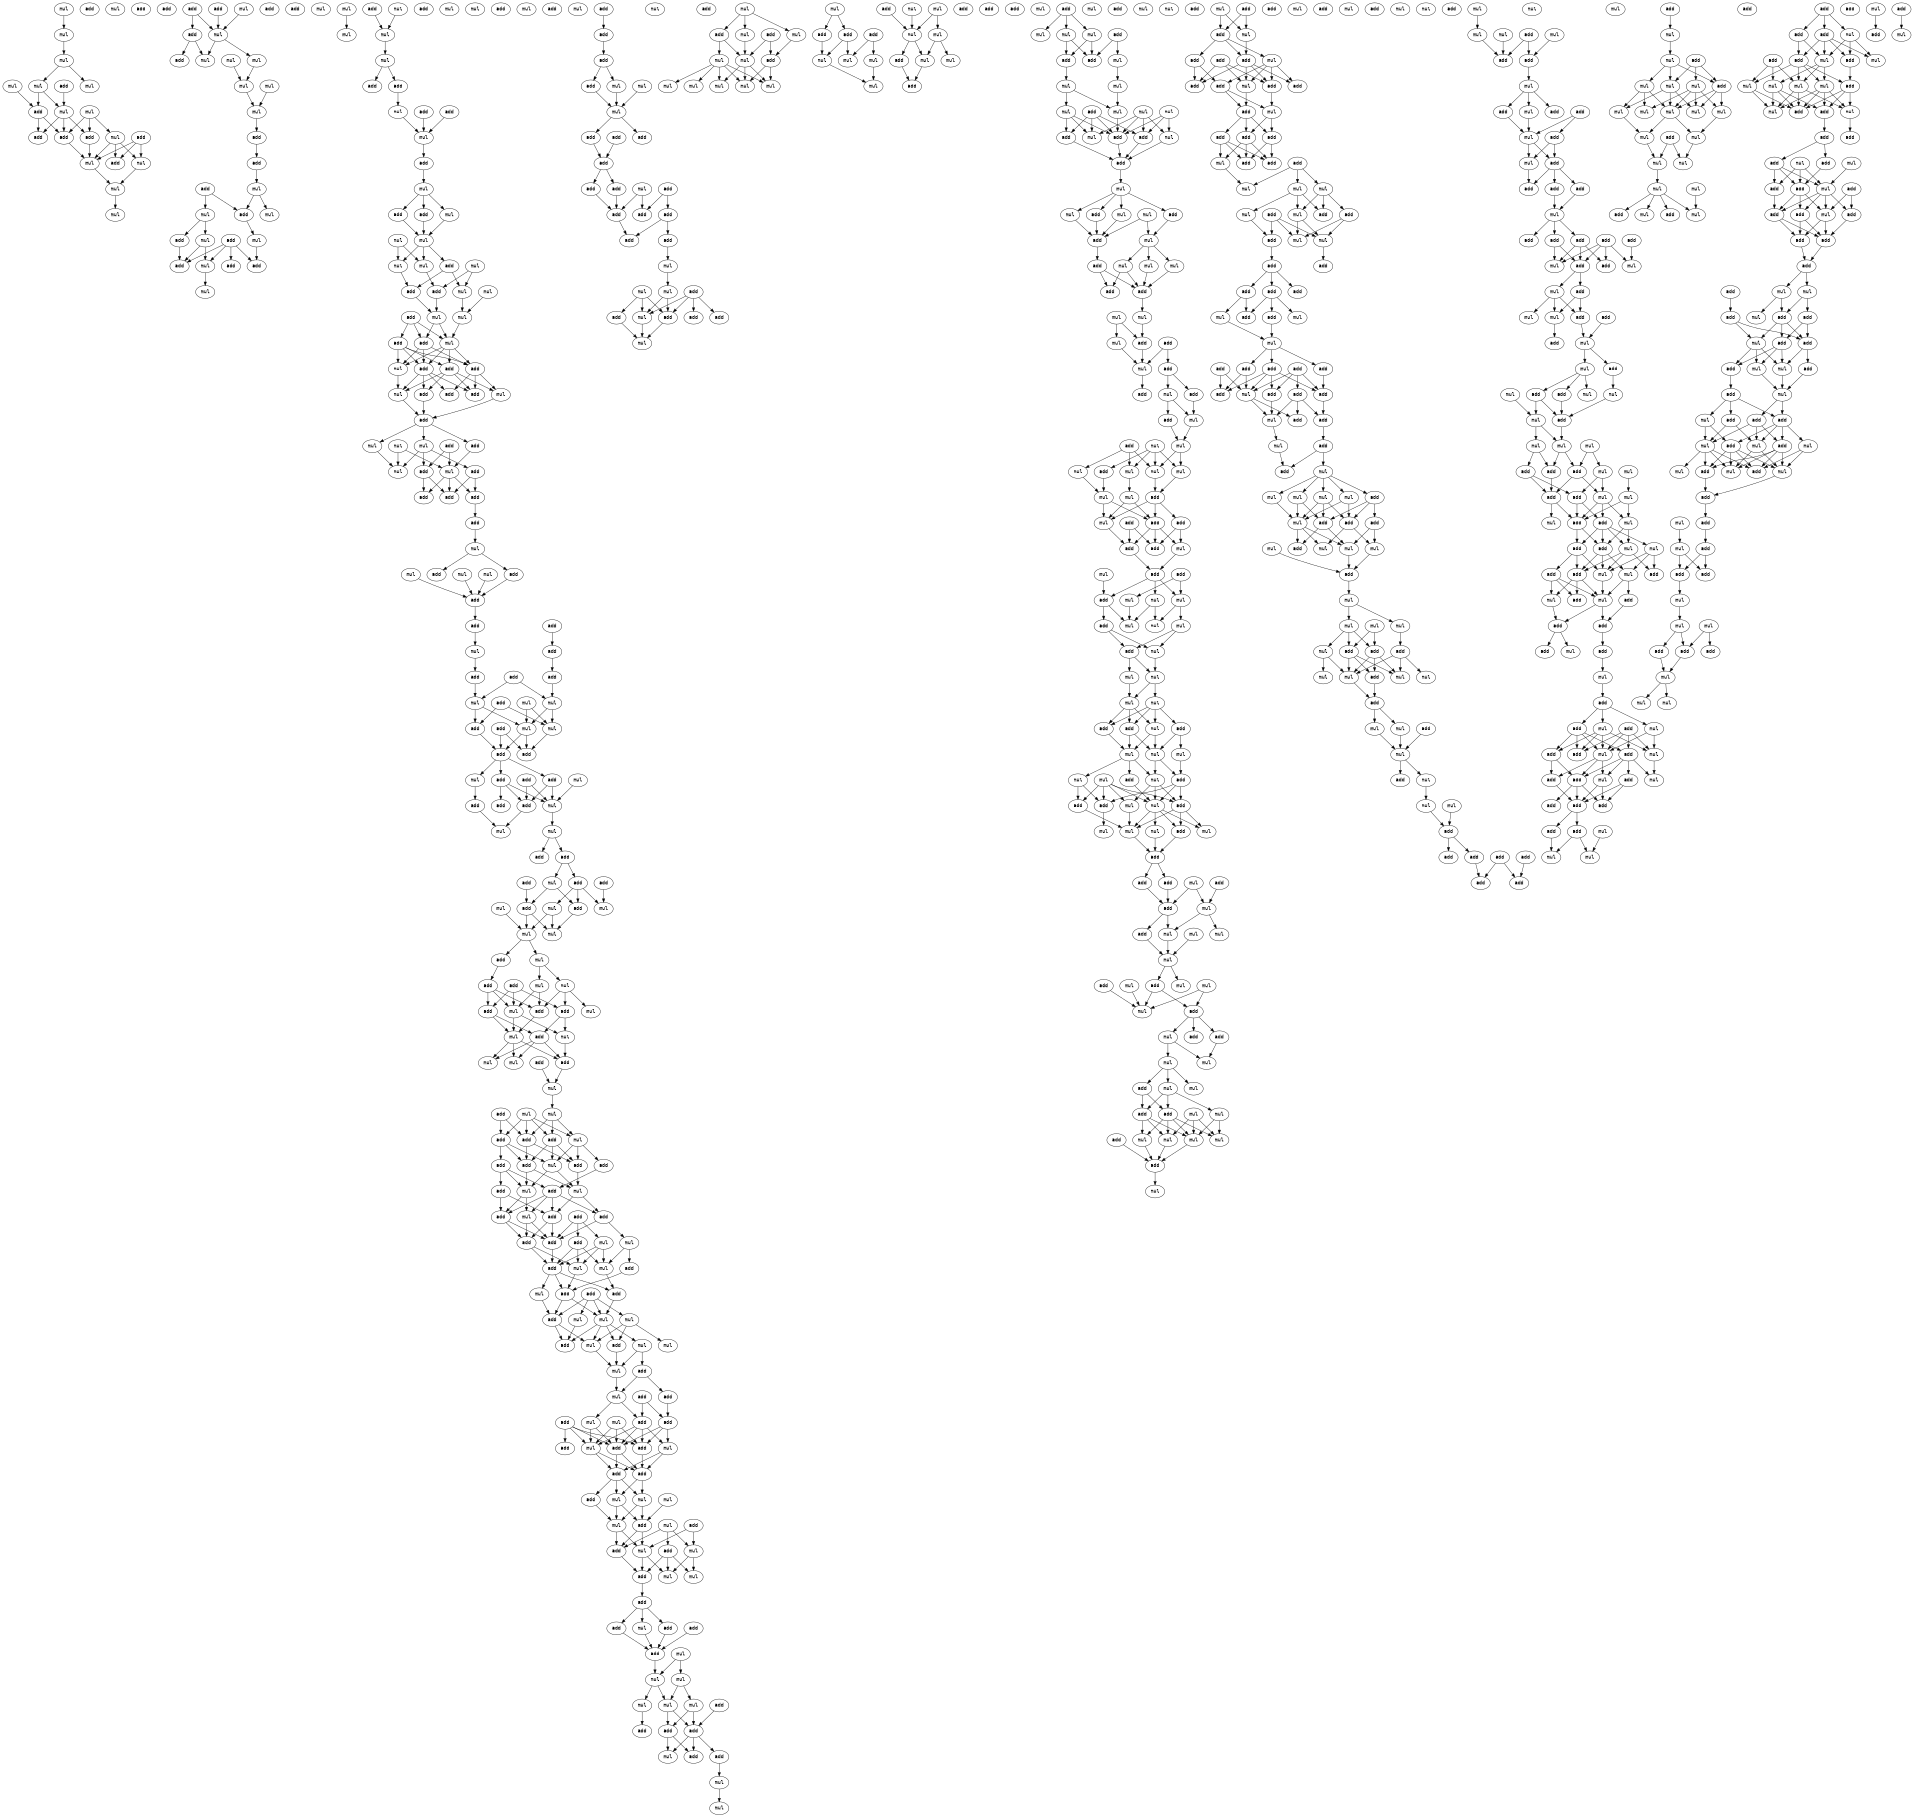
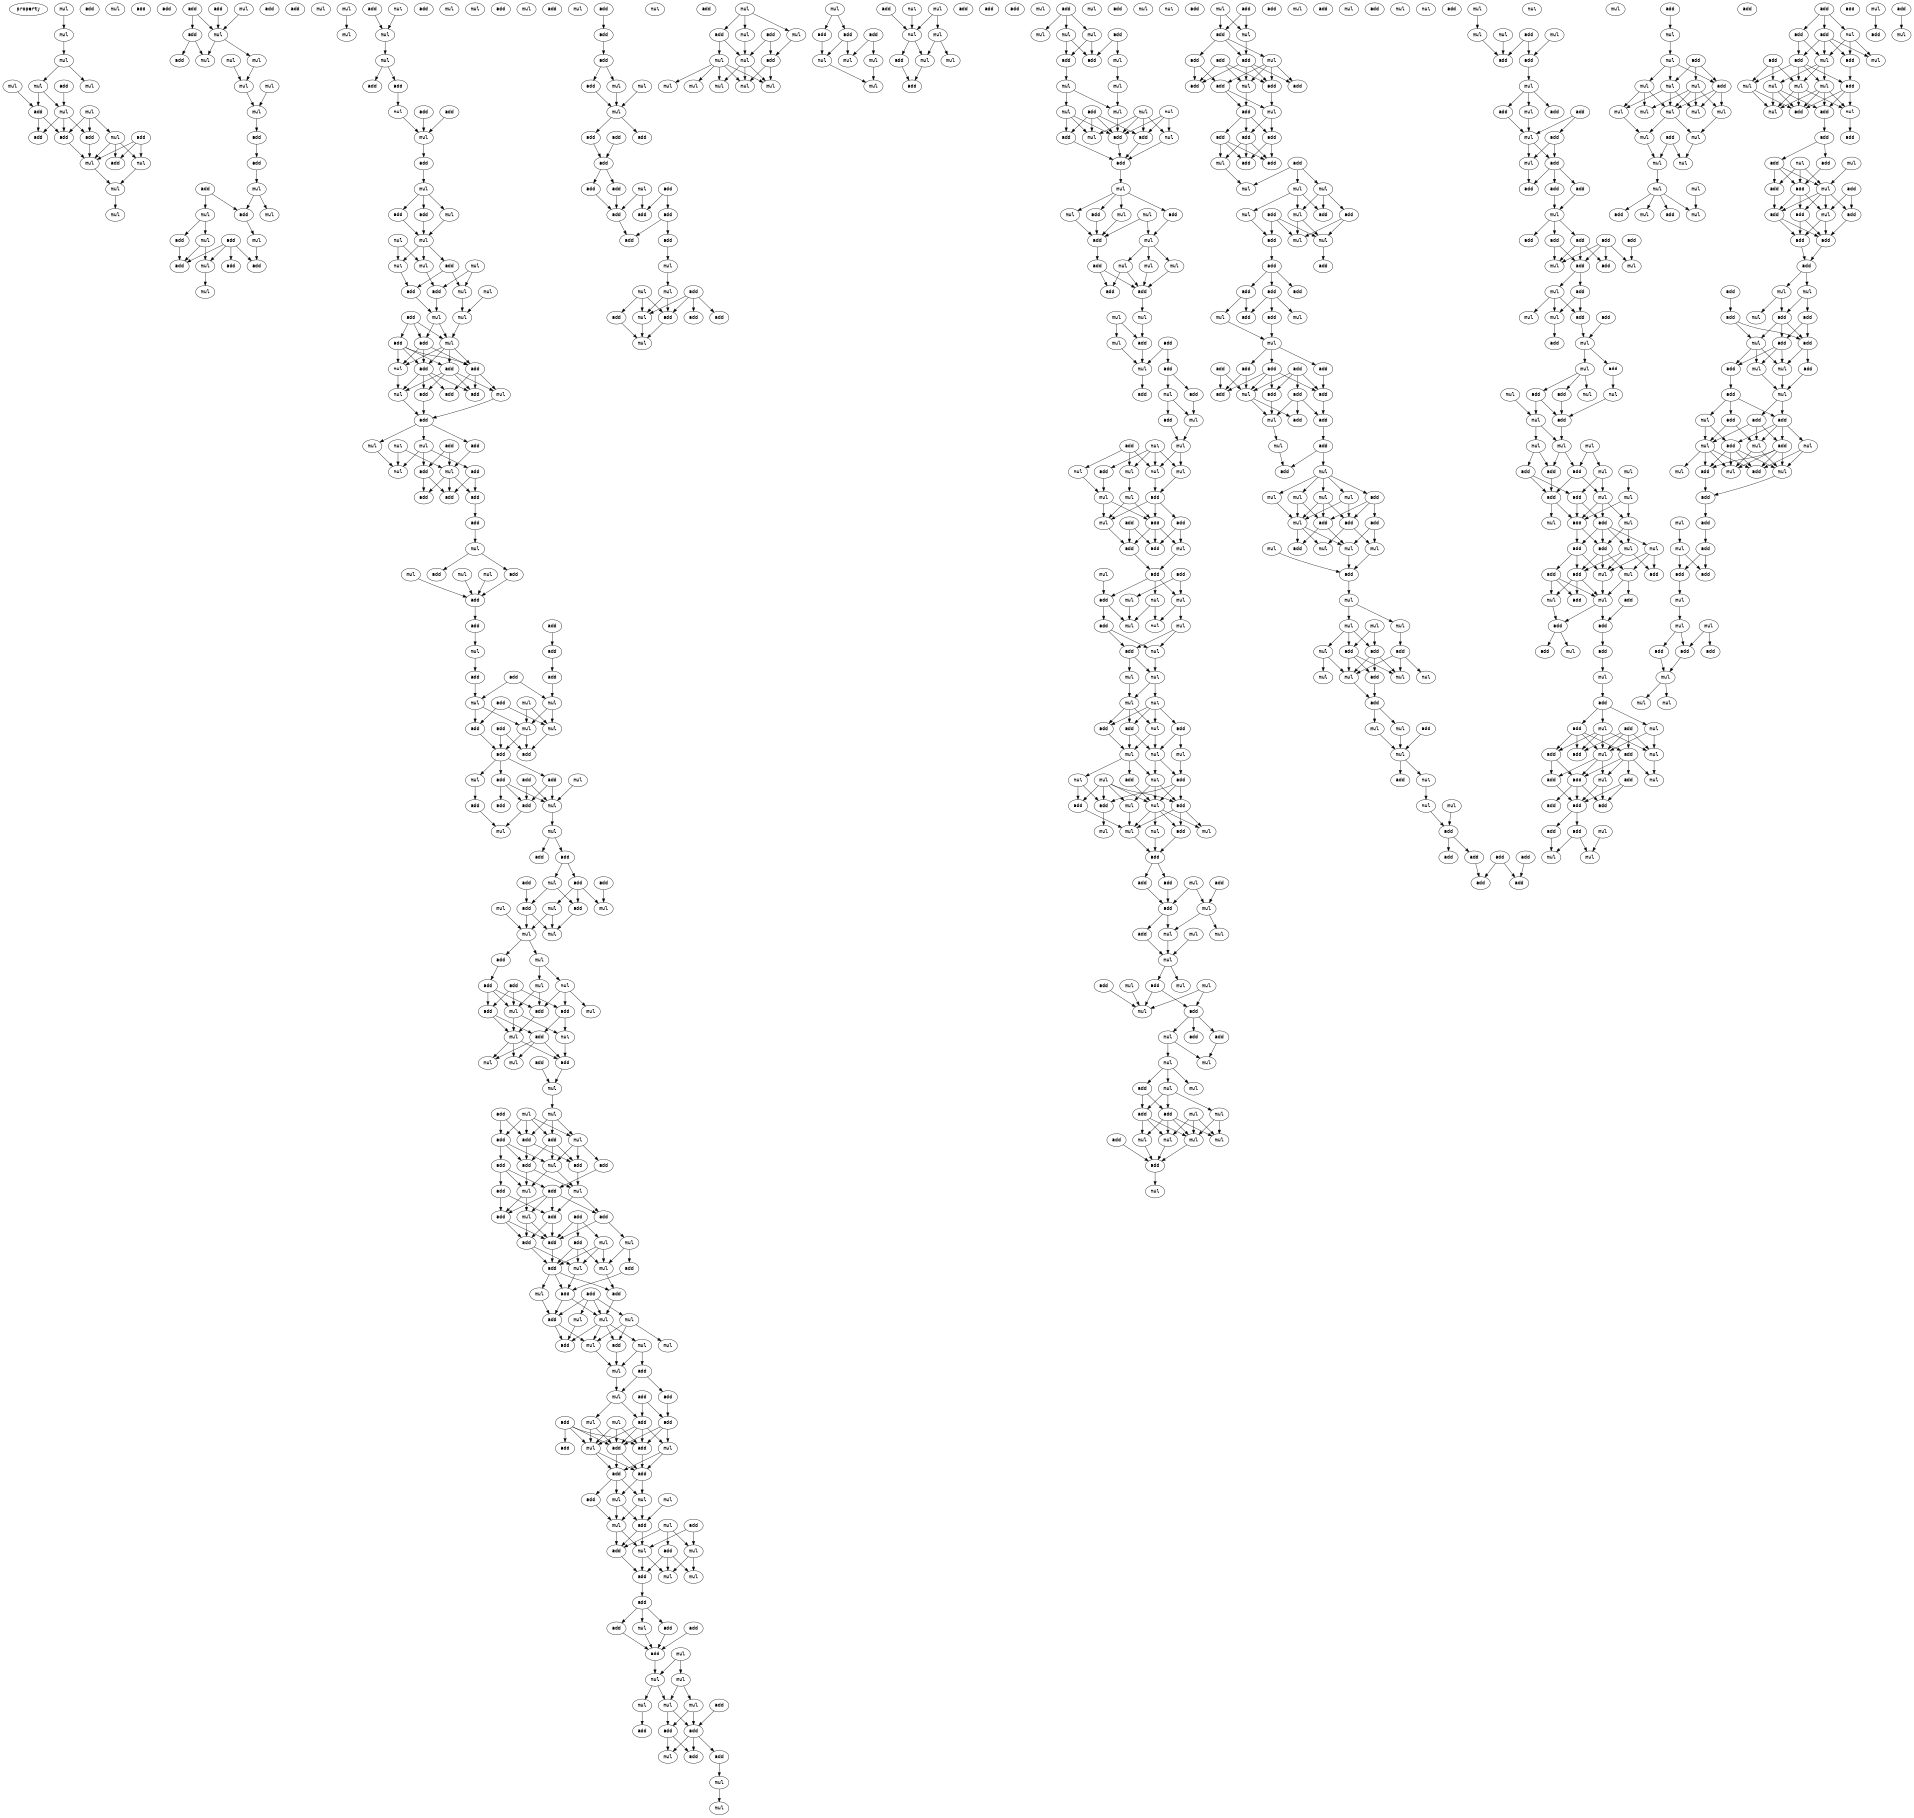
none -> (29, 9)
